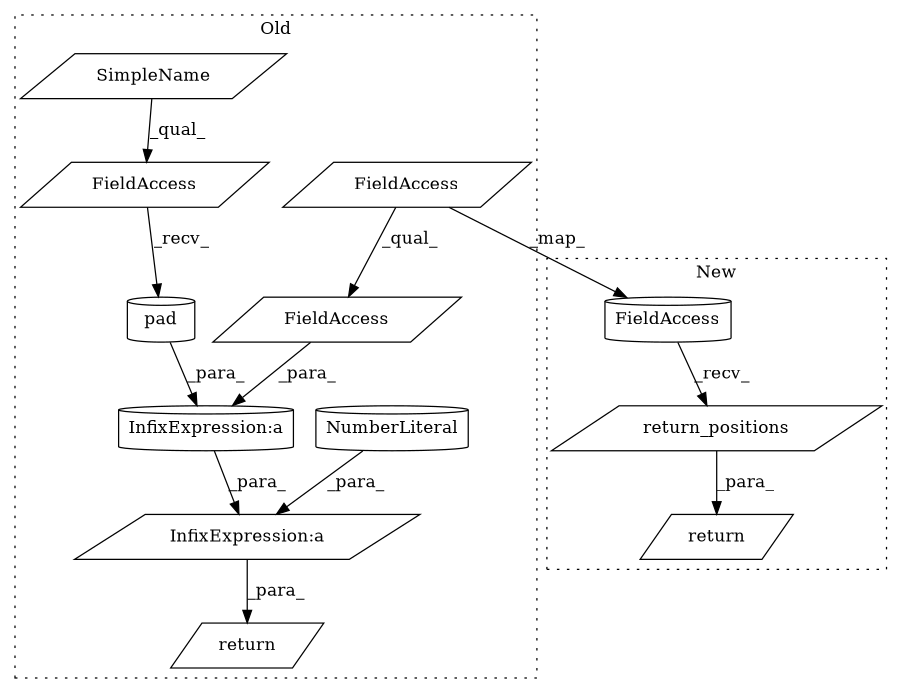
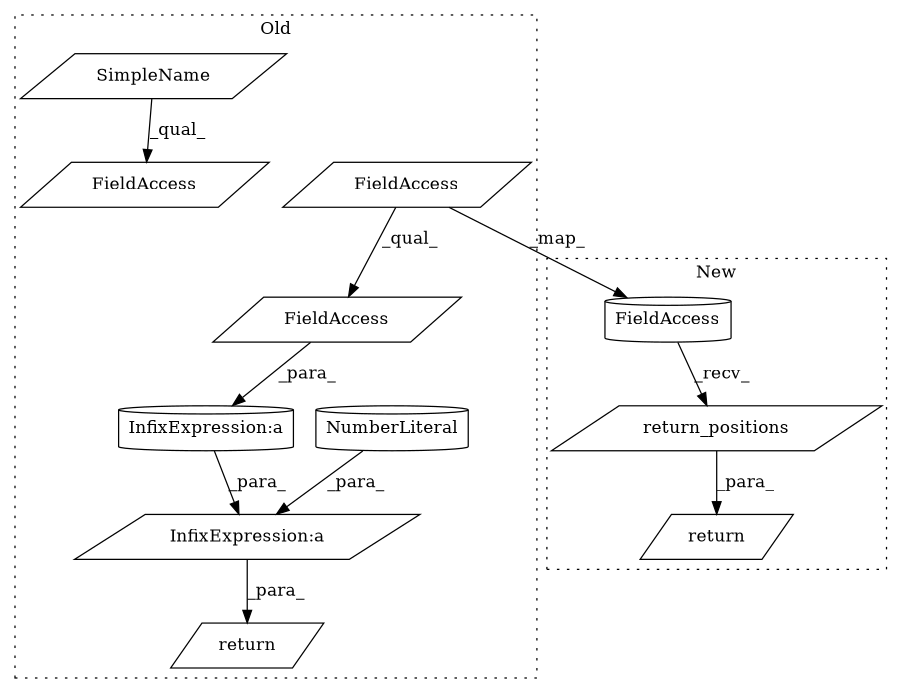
(161, 320) -> none
